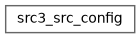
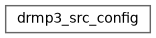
(70, 19) -> (78, 19)
